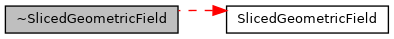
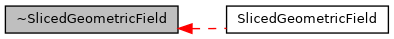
(196, 10) -> (209, 29)
